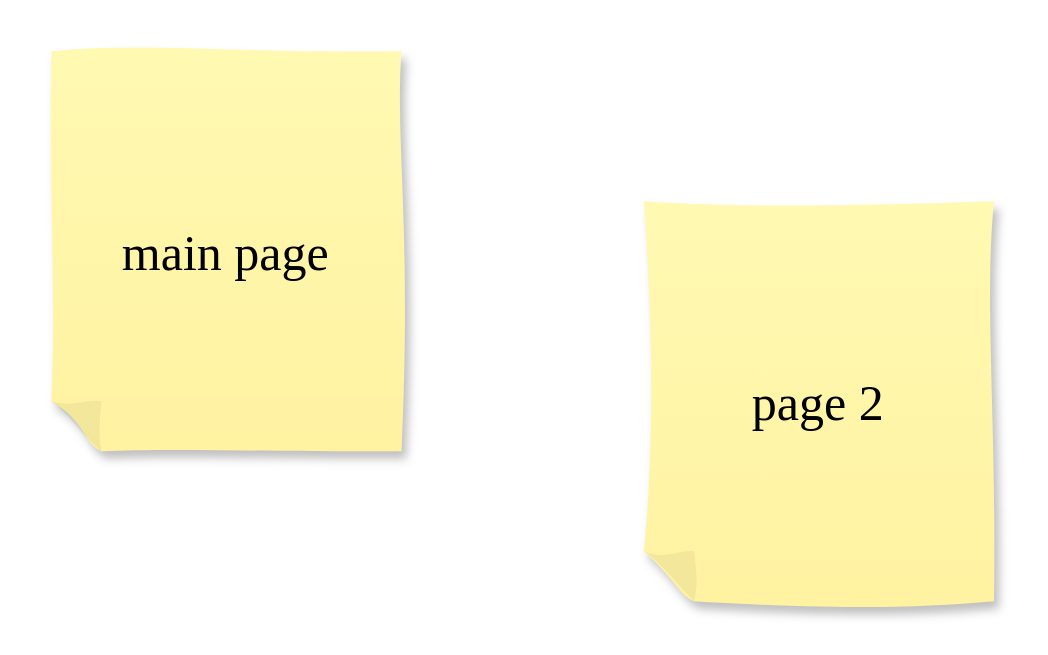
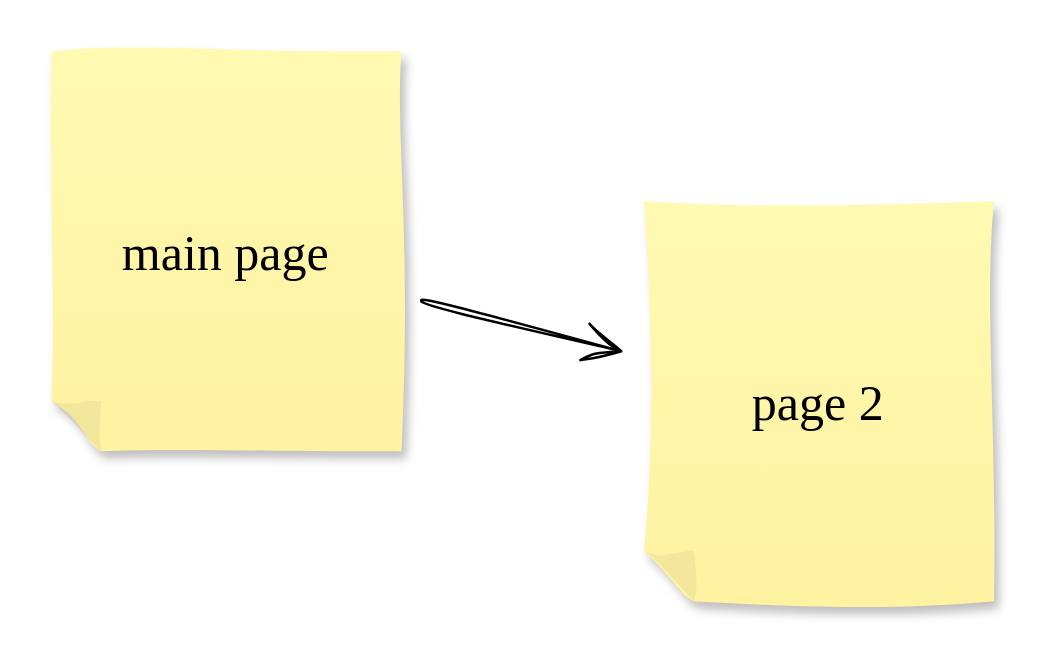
none -> (520, 326)
